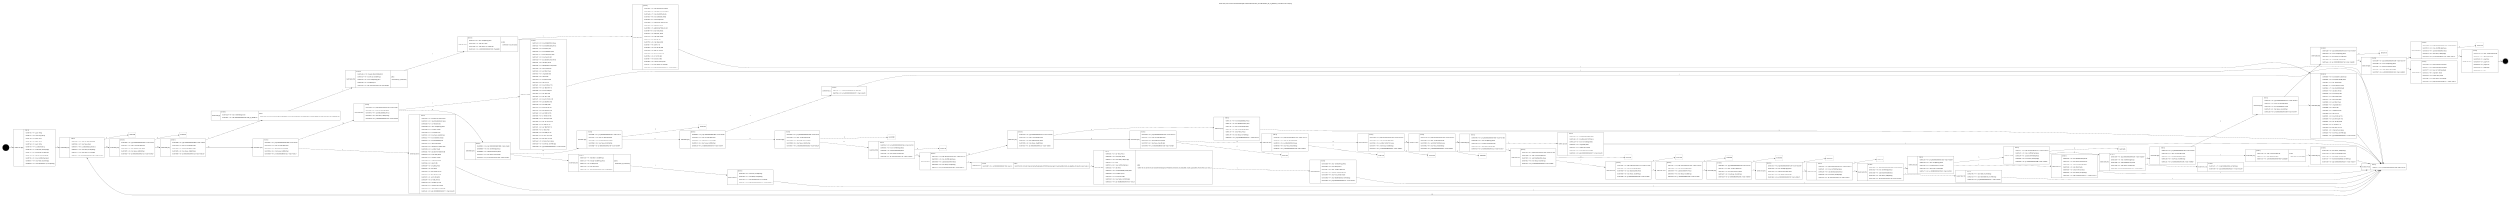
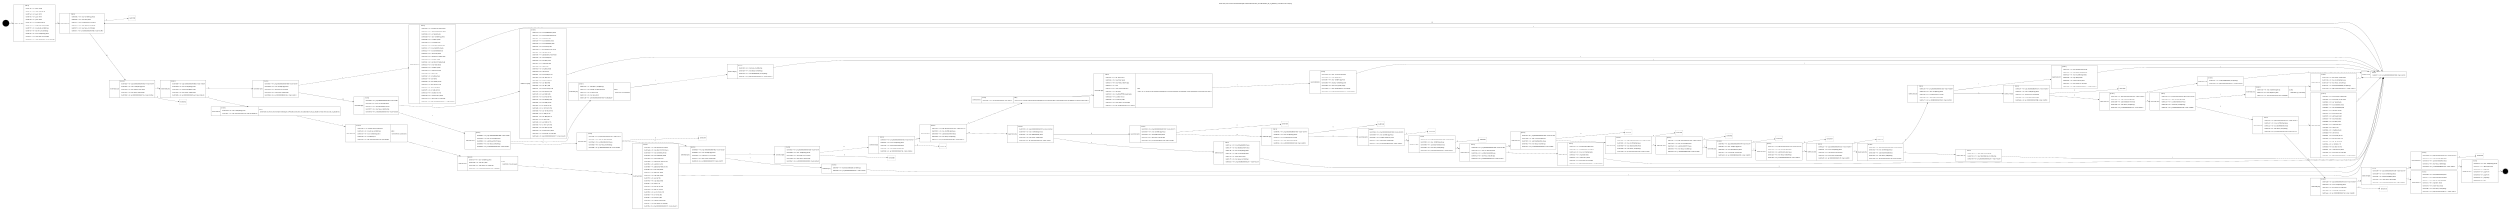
(1493, 68) -> (1567, 176)
